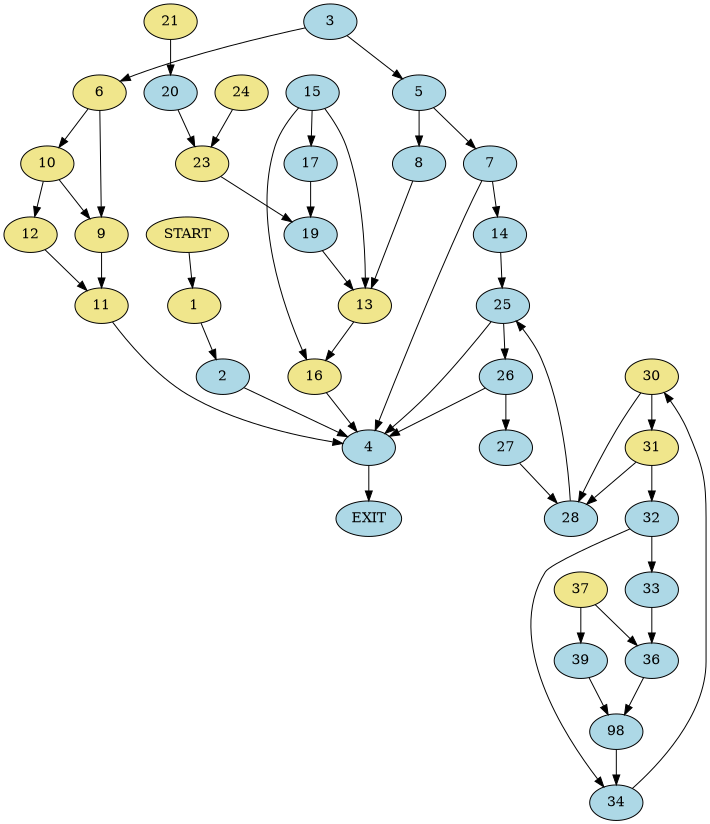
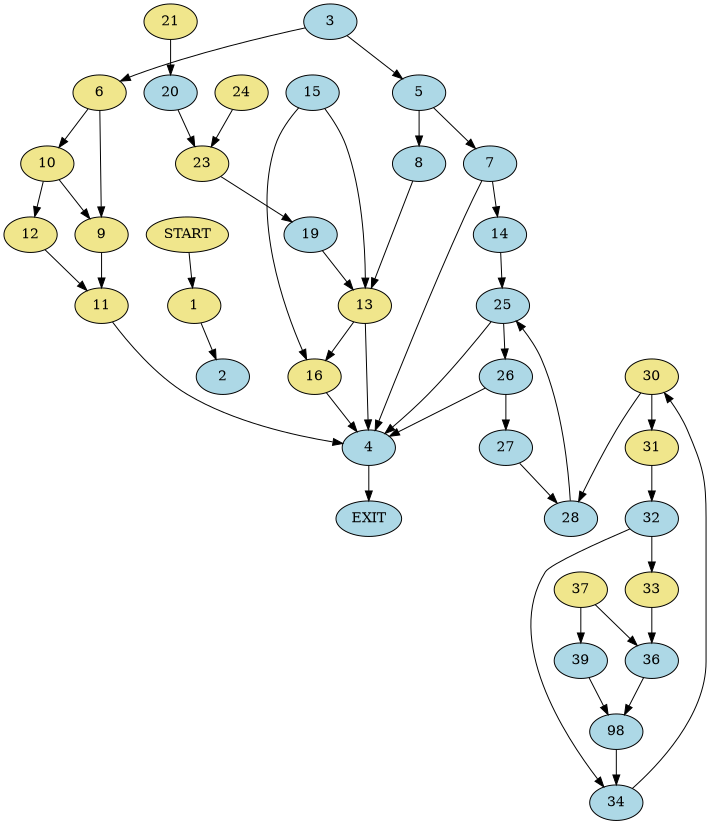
(311, 164) -> none
(291, 410) -> (367, 372)
(615, 480) -> none
(652, 590) -> (652, 590)
